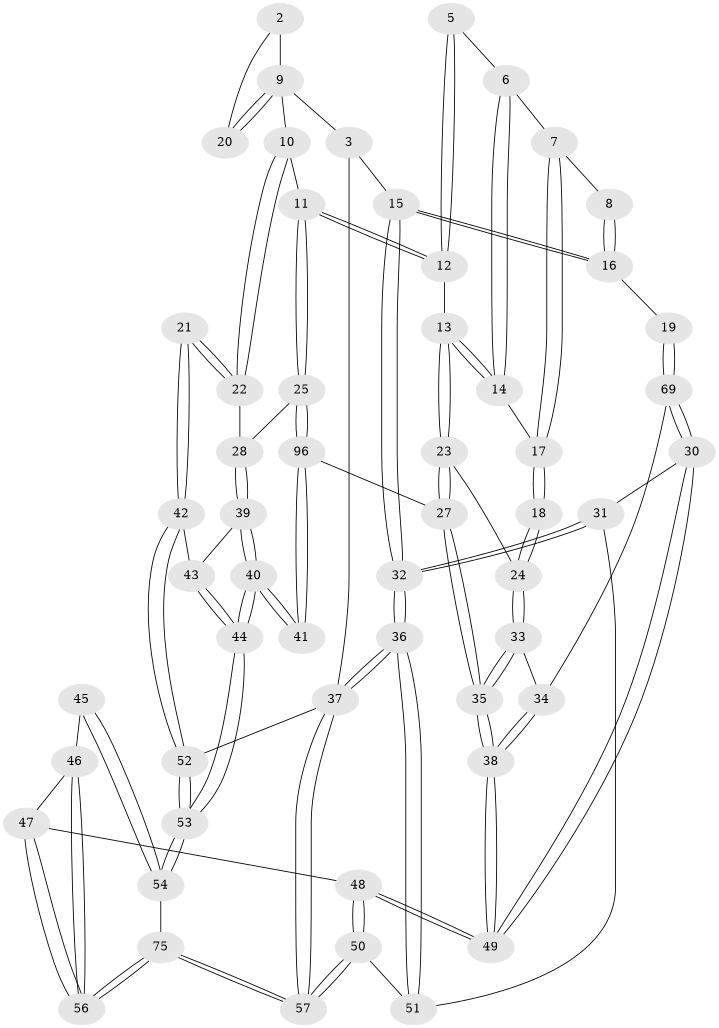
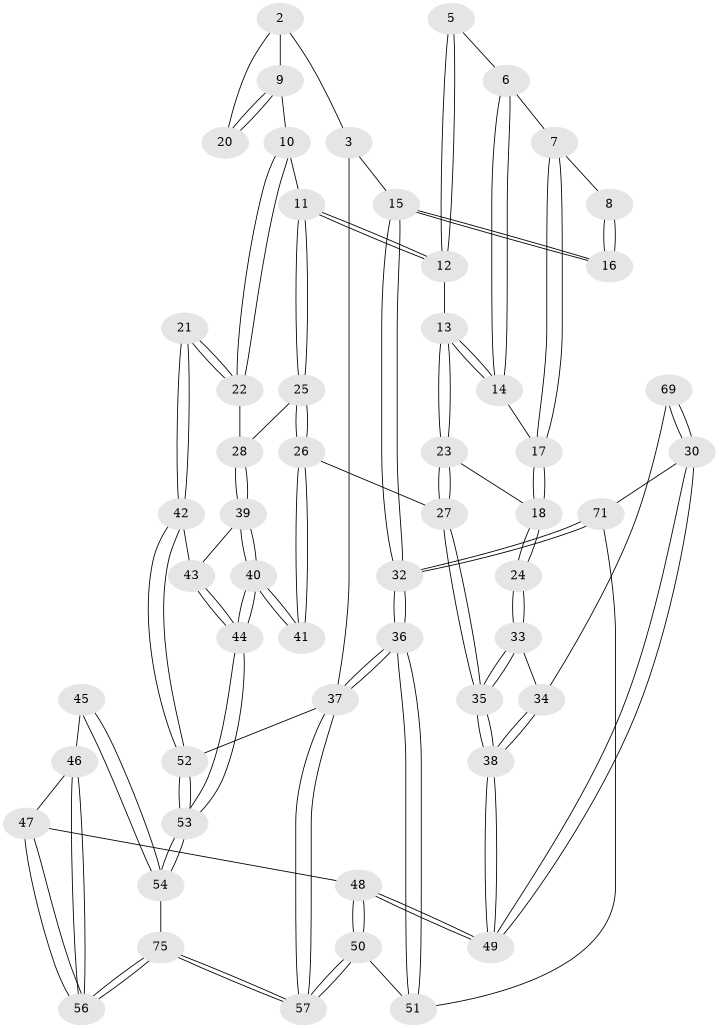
(315, 112) -> (319, 79)
(669, 328) -> none
(302, 452) -> (302, 452)
(484, 513) -> (492, 483)
(601, 514) -> (601, 514)
